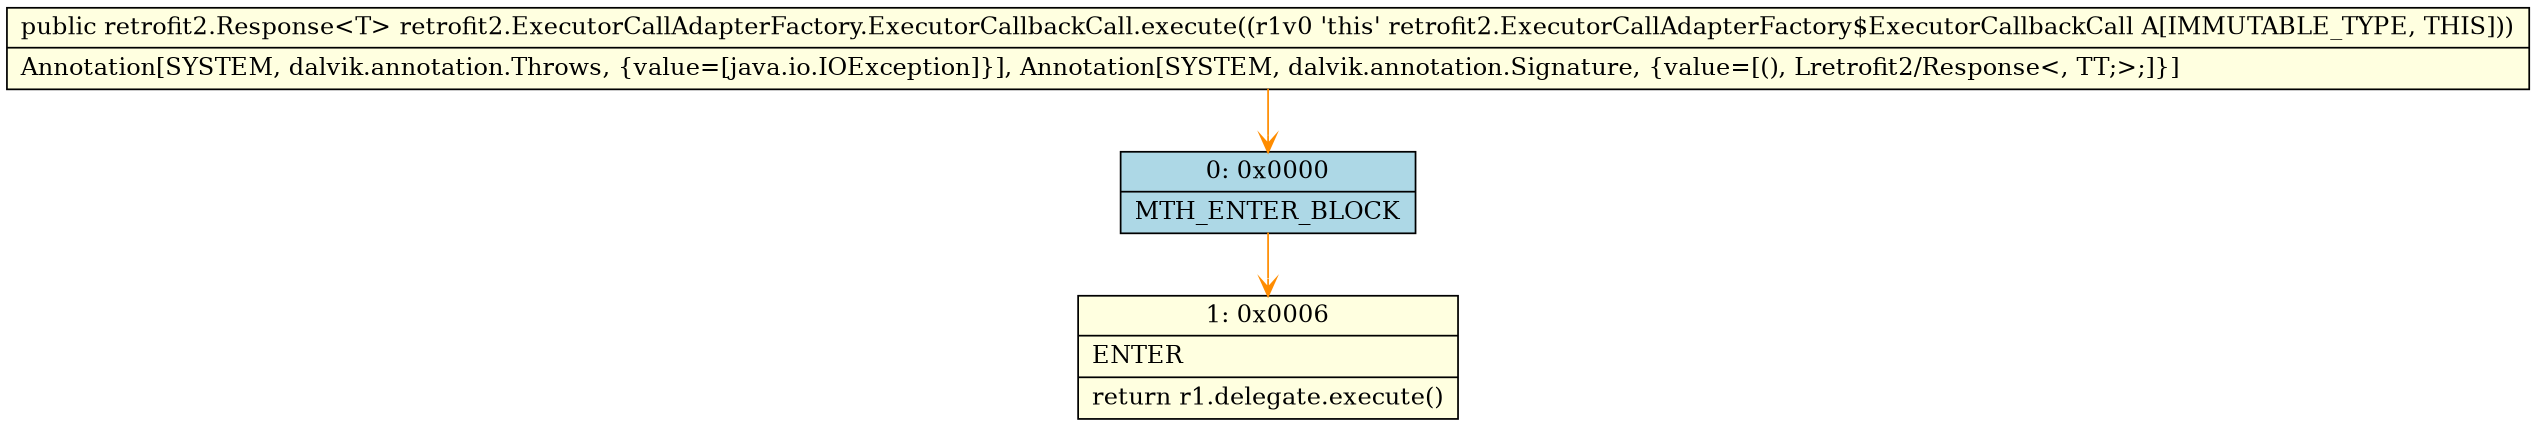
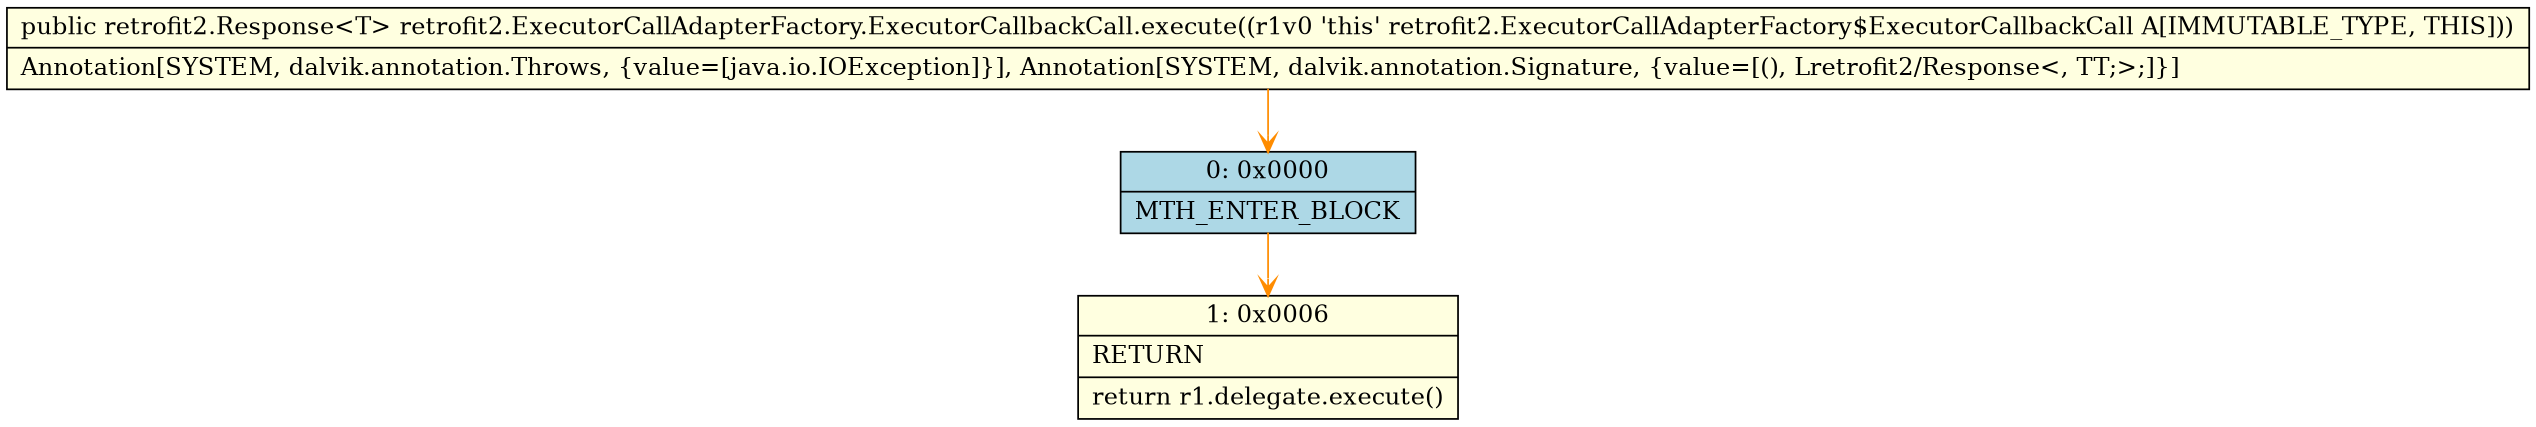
(1138, 356) -> (1148, 356)
